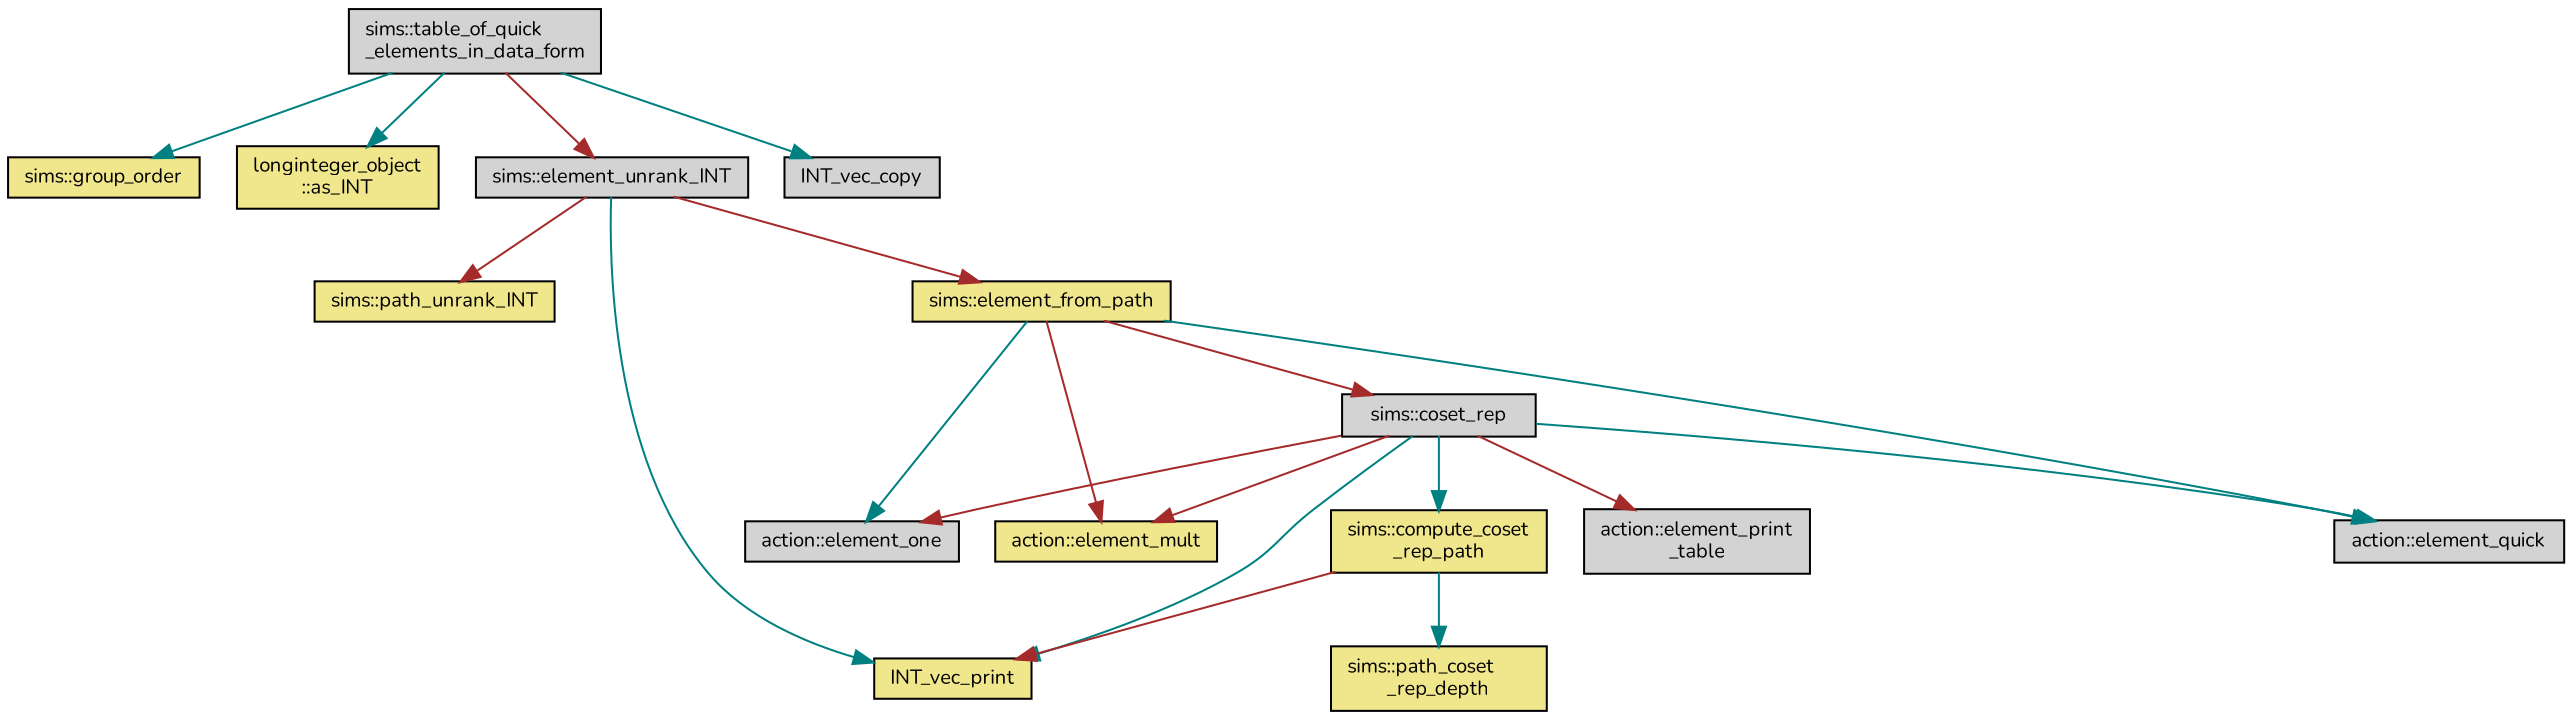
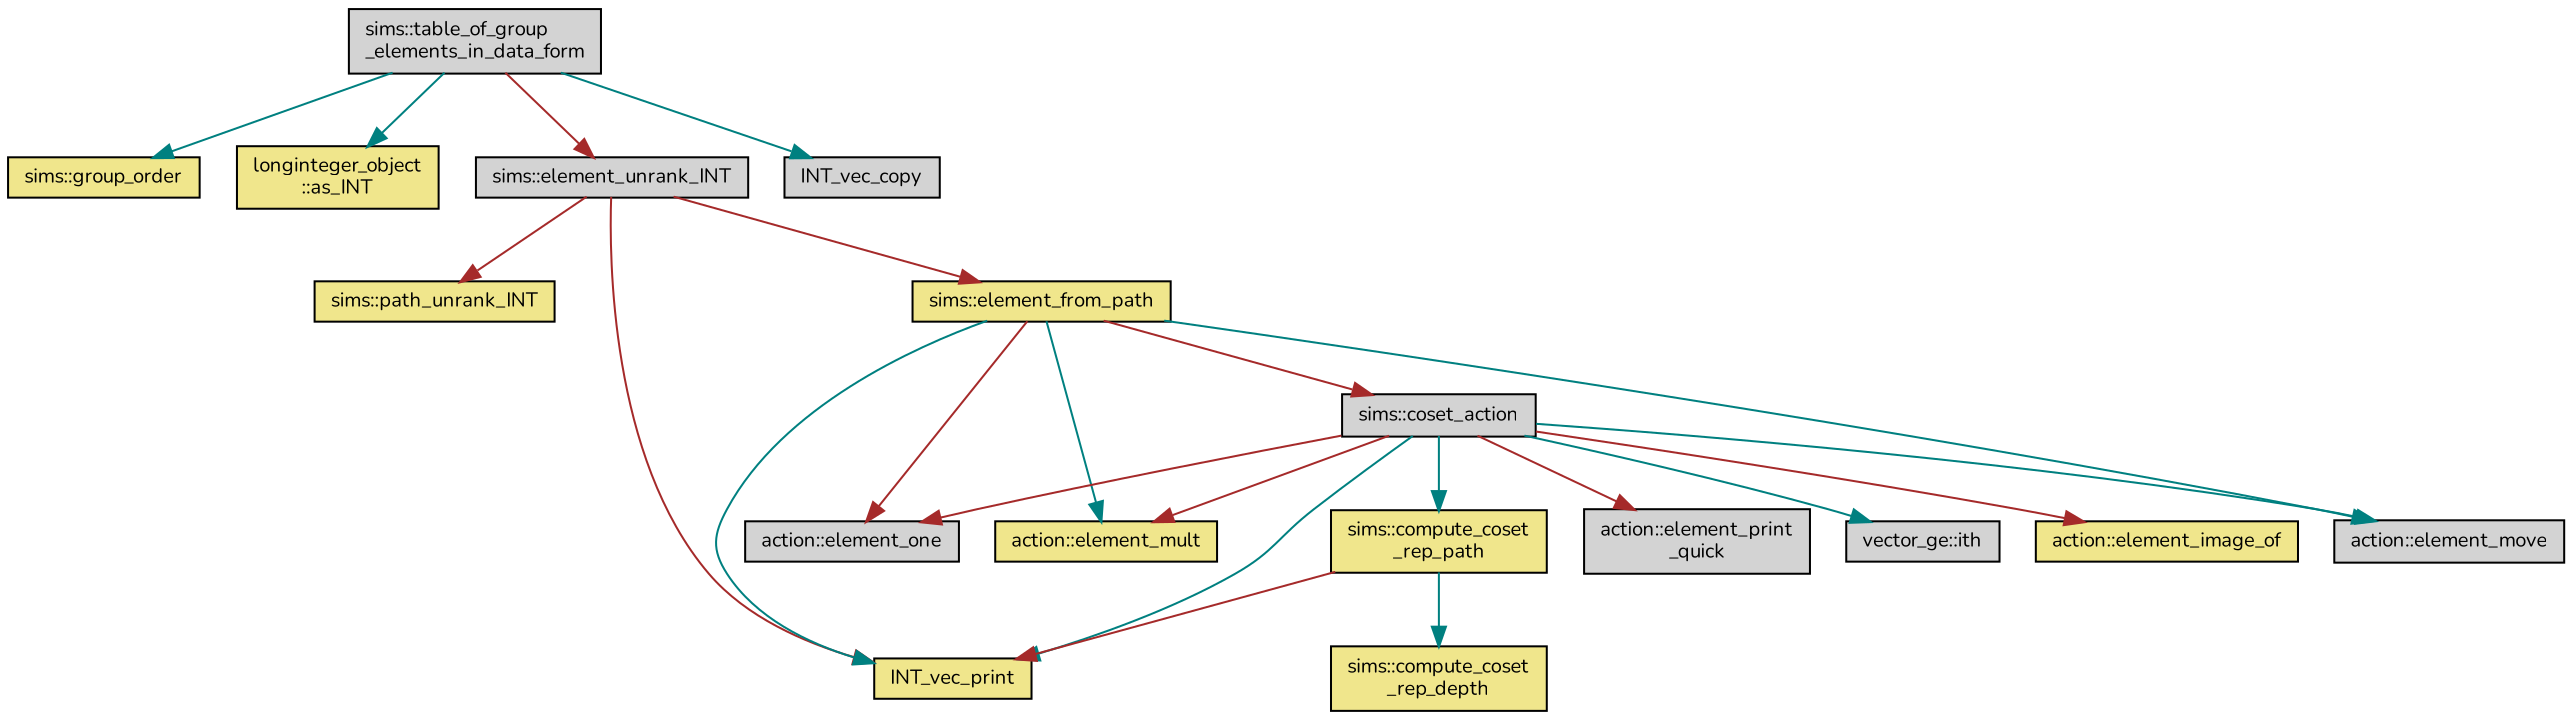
(475, 41) -> (475, 41)
(1071, 412) -> (1071, 412)
(953, 414) -> (953, 414)
(1439, 415) -> (1439, 415)
none -> (756, 467)
(652, 476) -> (652, 476)
(1697, 541) -> (1697, 541)
none -> (1923, 541)
none -> (2167, 541)
(2449, 541) -> (2449, 541)
(1439, 679) -> (1439, 679)
